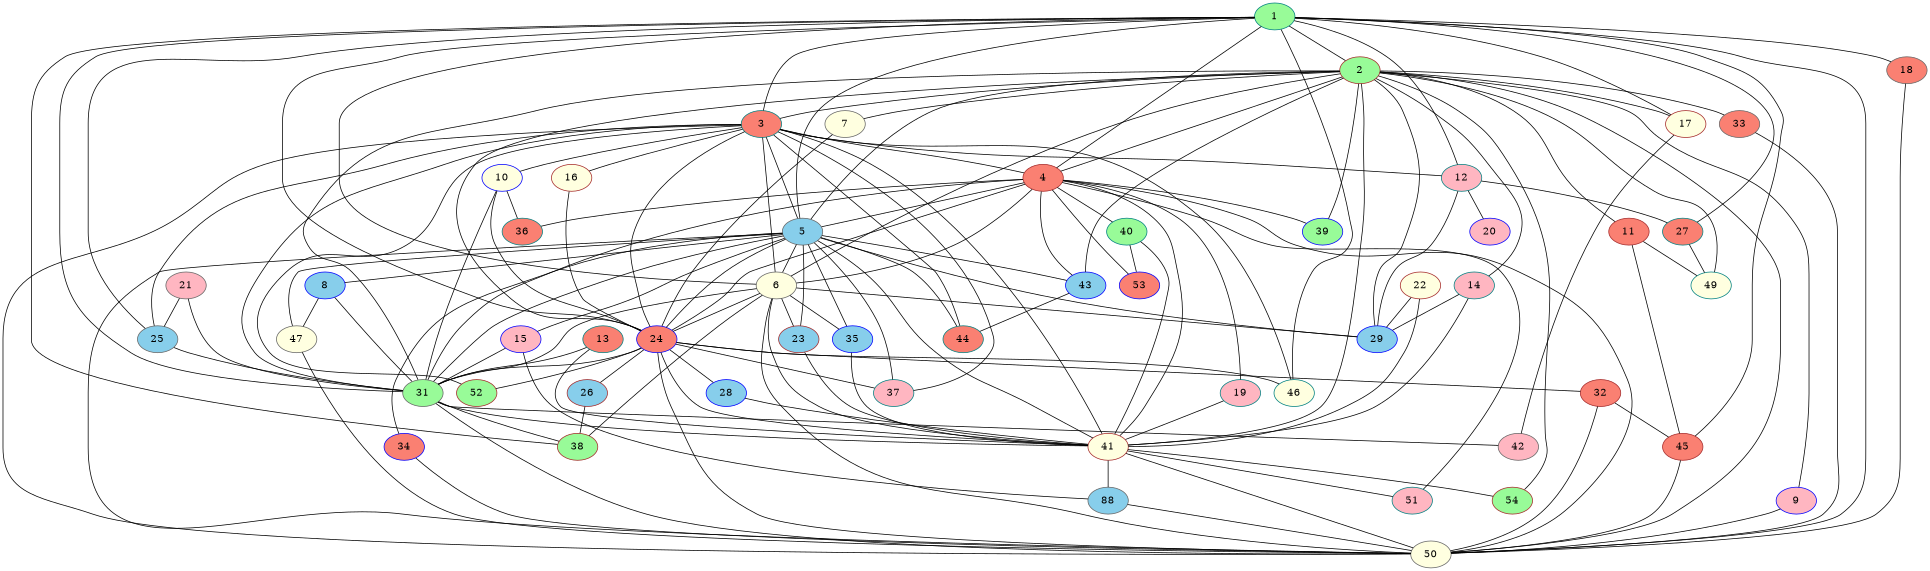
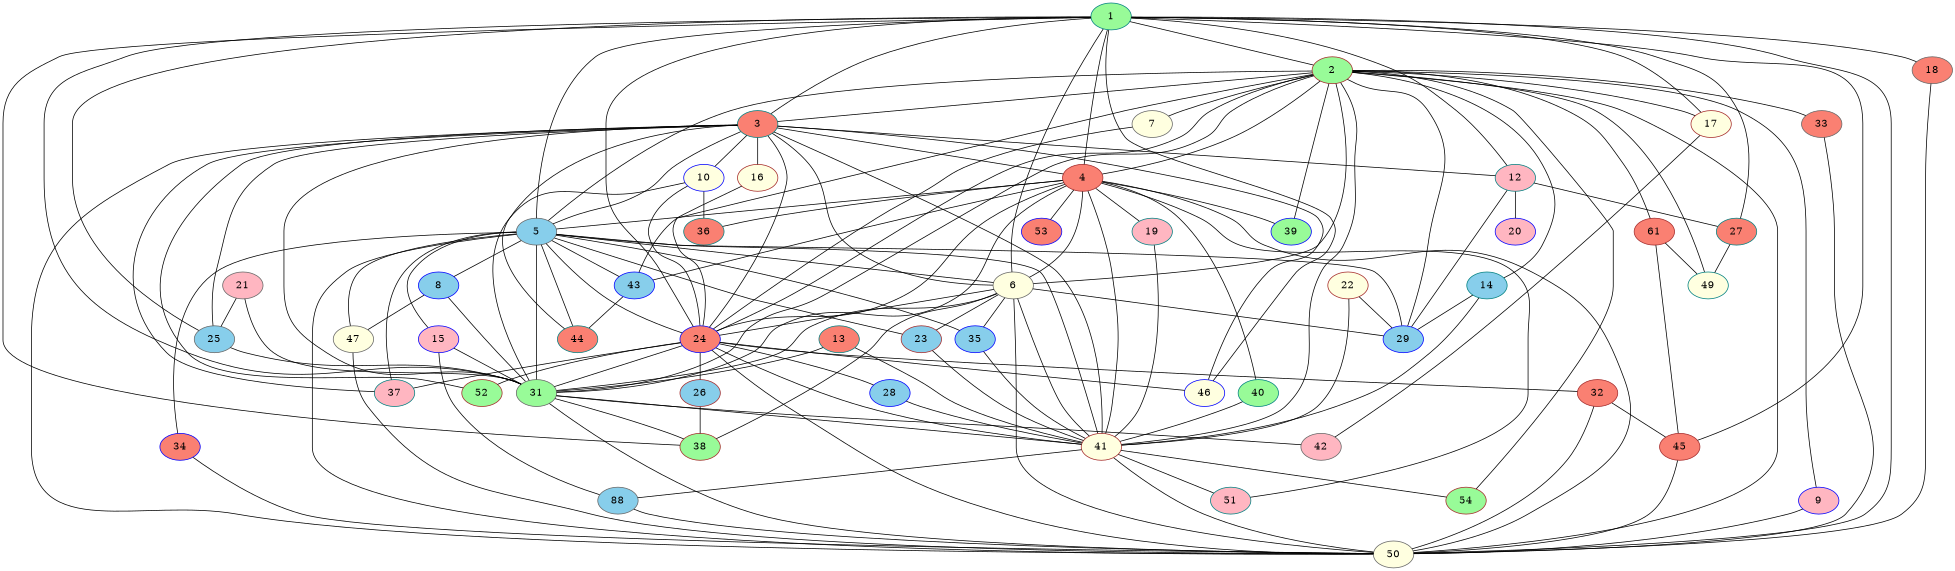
(1629, 232) -> (1654, 232)
(1133, 258) -> none
(1474, 285) -> (1487, 285)
(1294, 393) -> (1205, 393)
